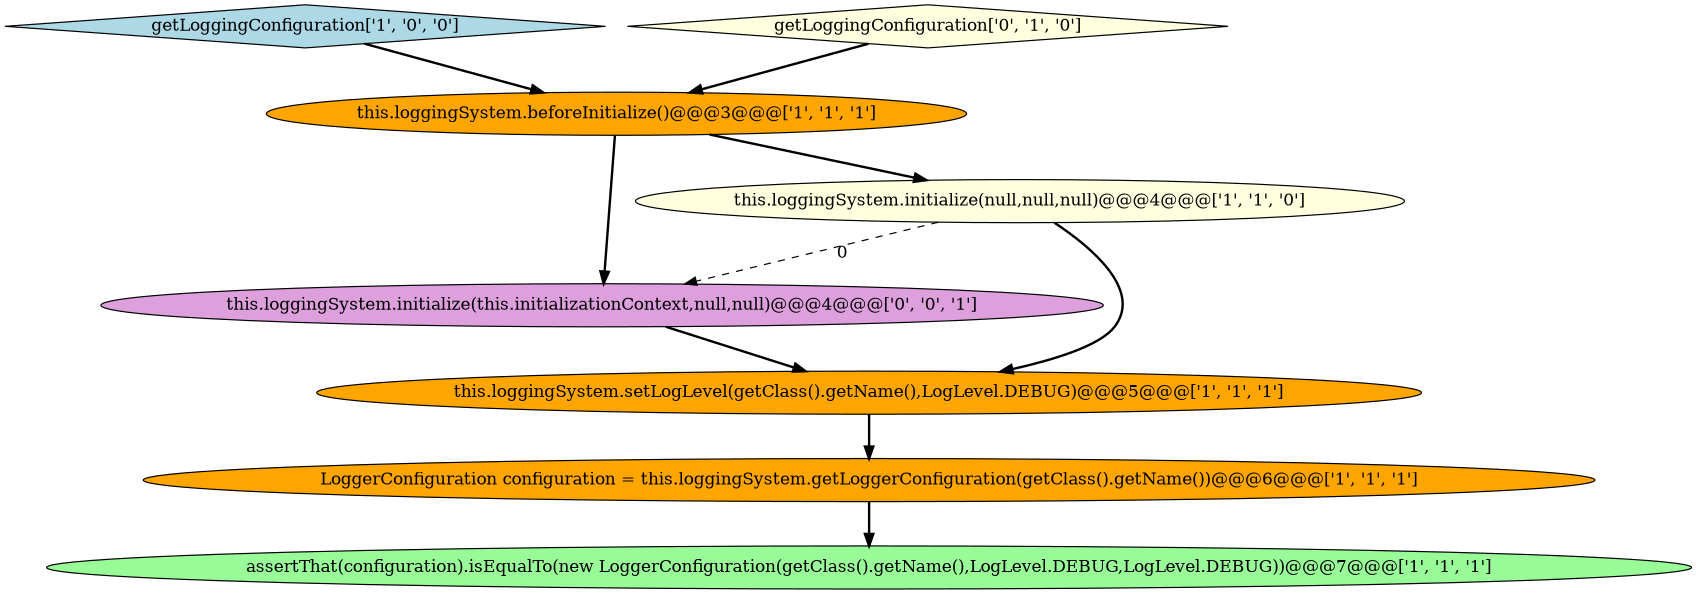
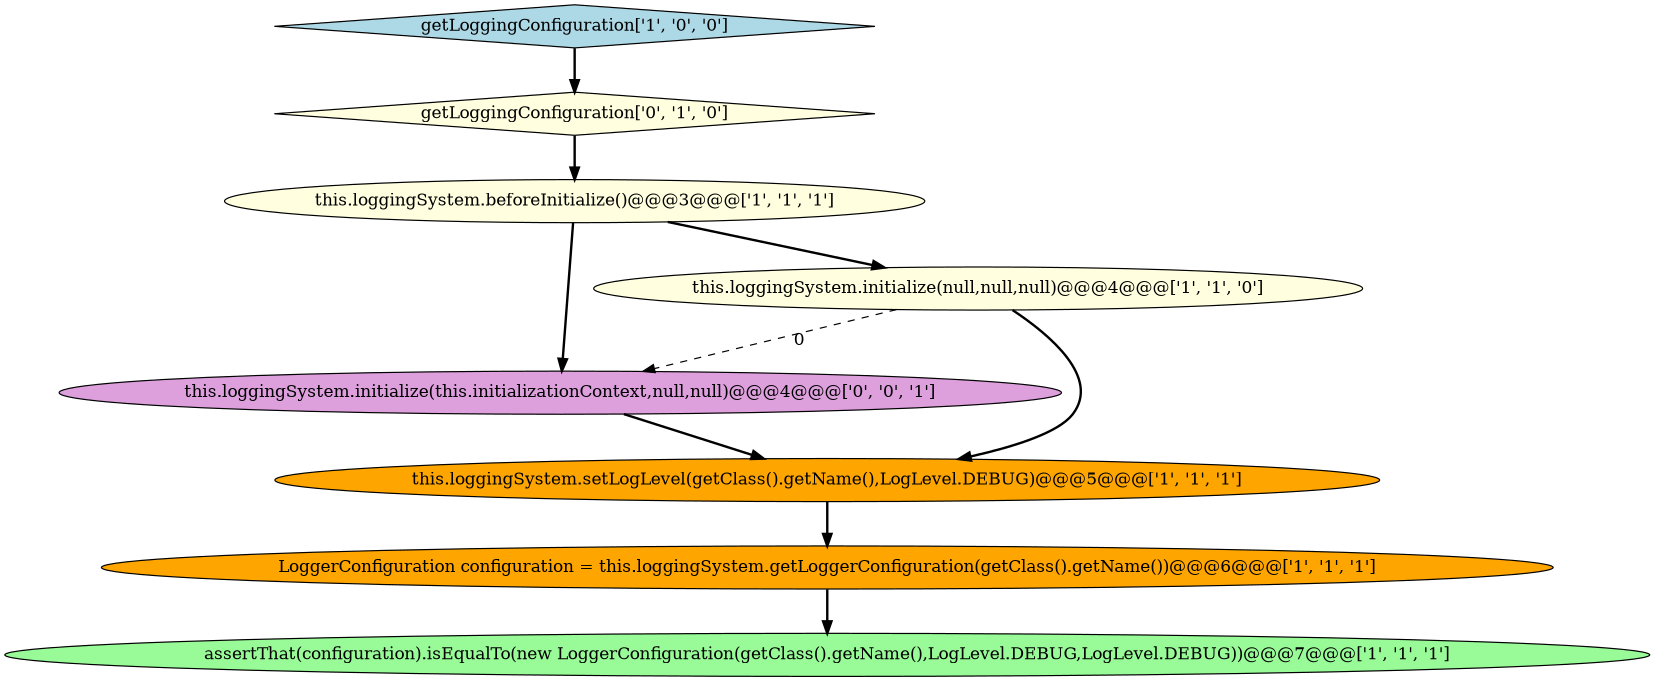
(448, 67) -> (575, 64)
(616, 114) -> (575, 201)
